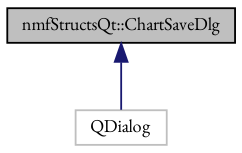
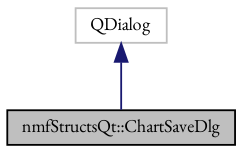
(121, 86) -> (121, 86)
